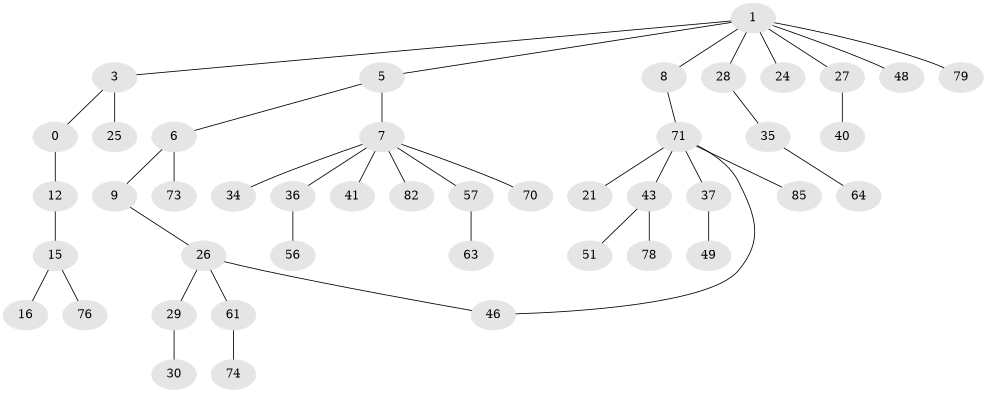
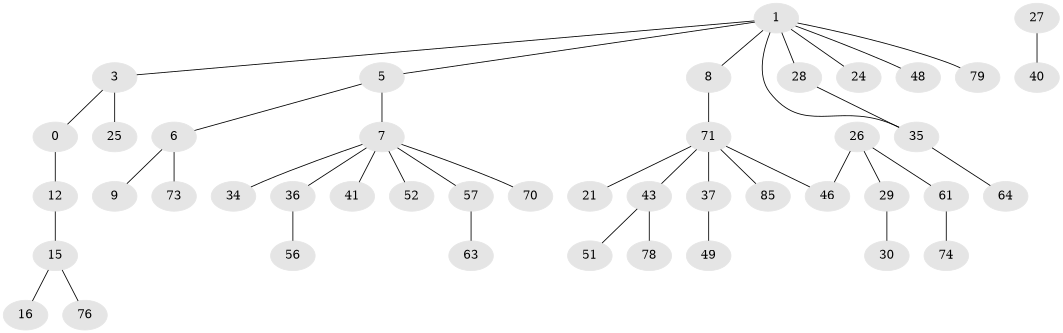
(798, 48) -> (800, 114)
(412, 196) -> (412, 196)
(159, 226) -> none
